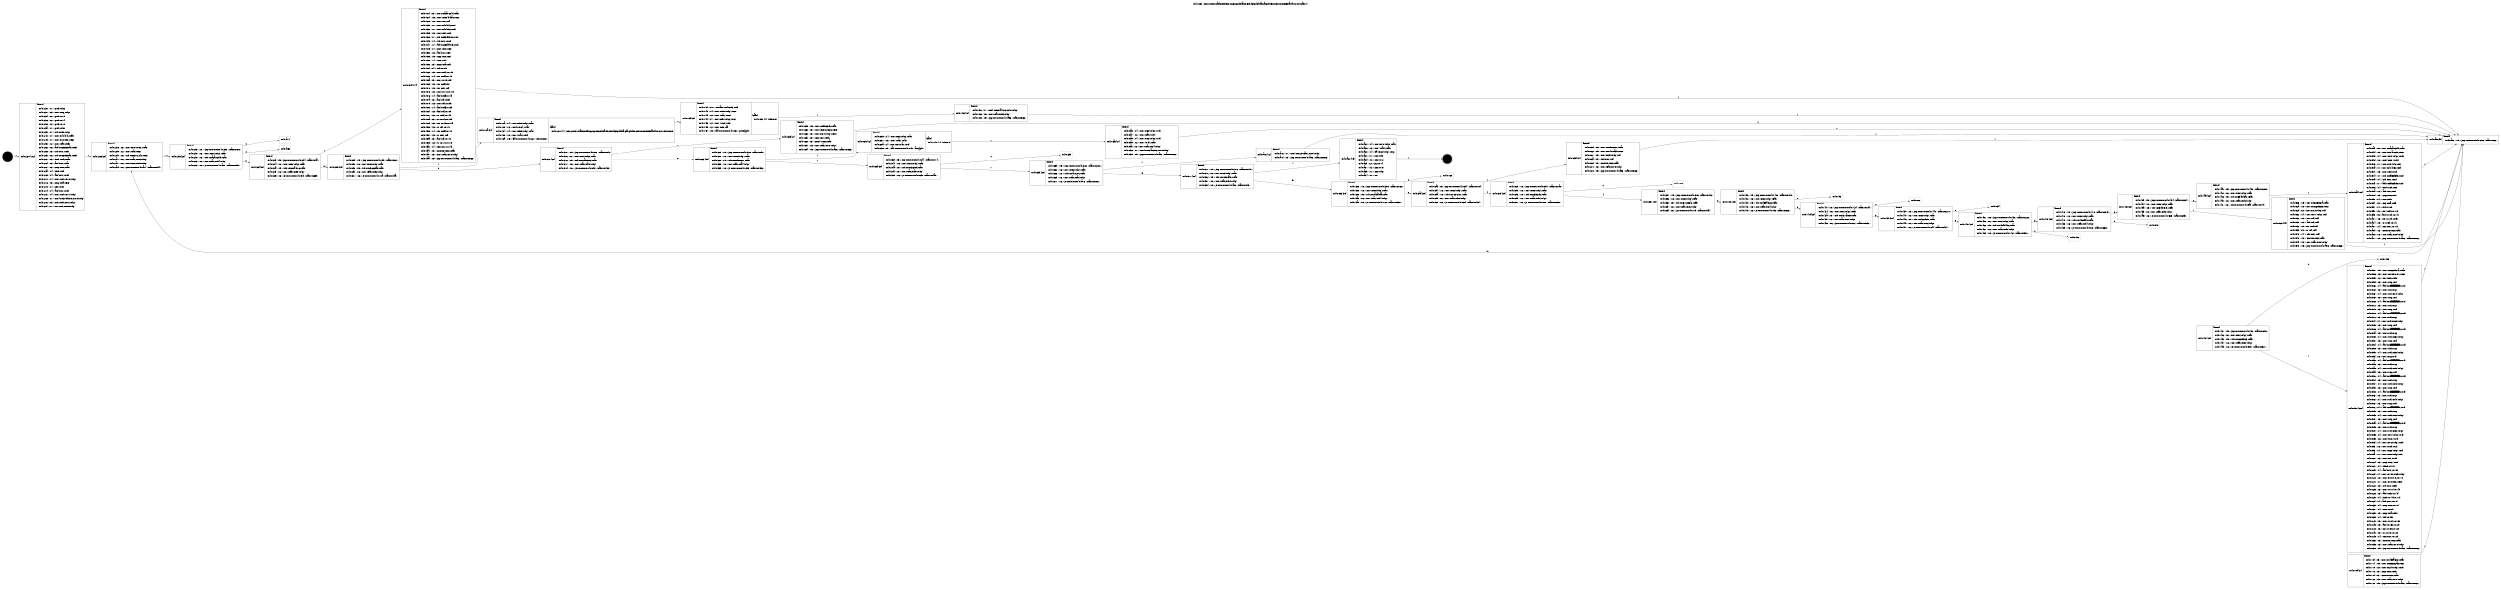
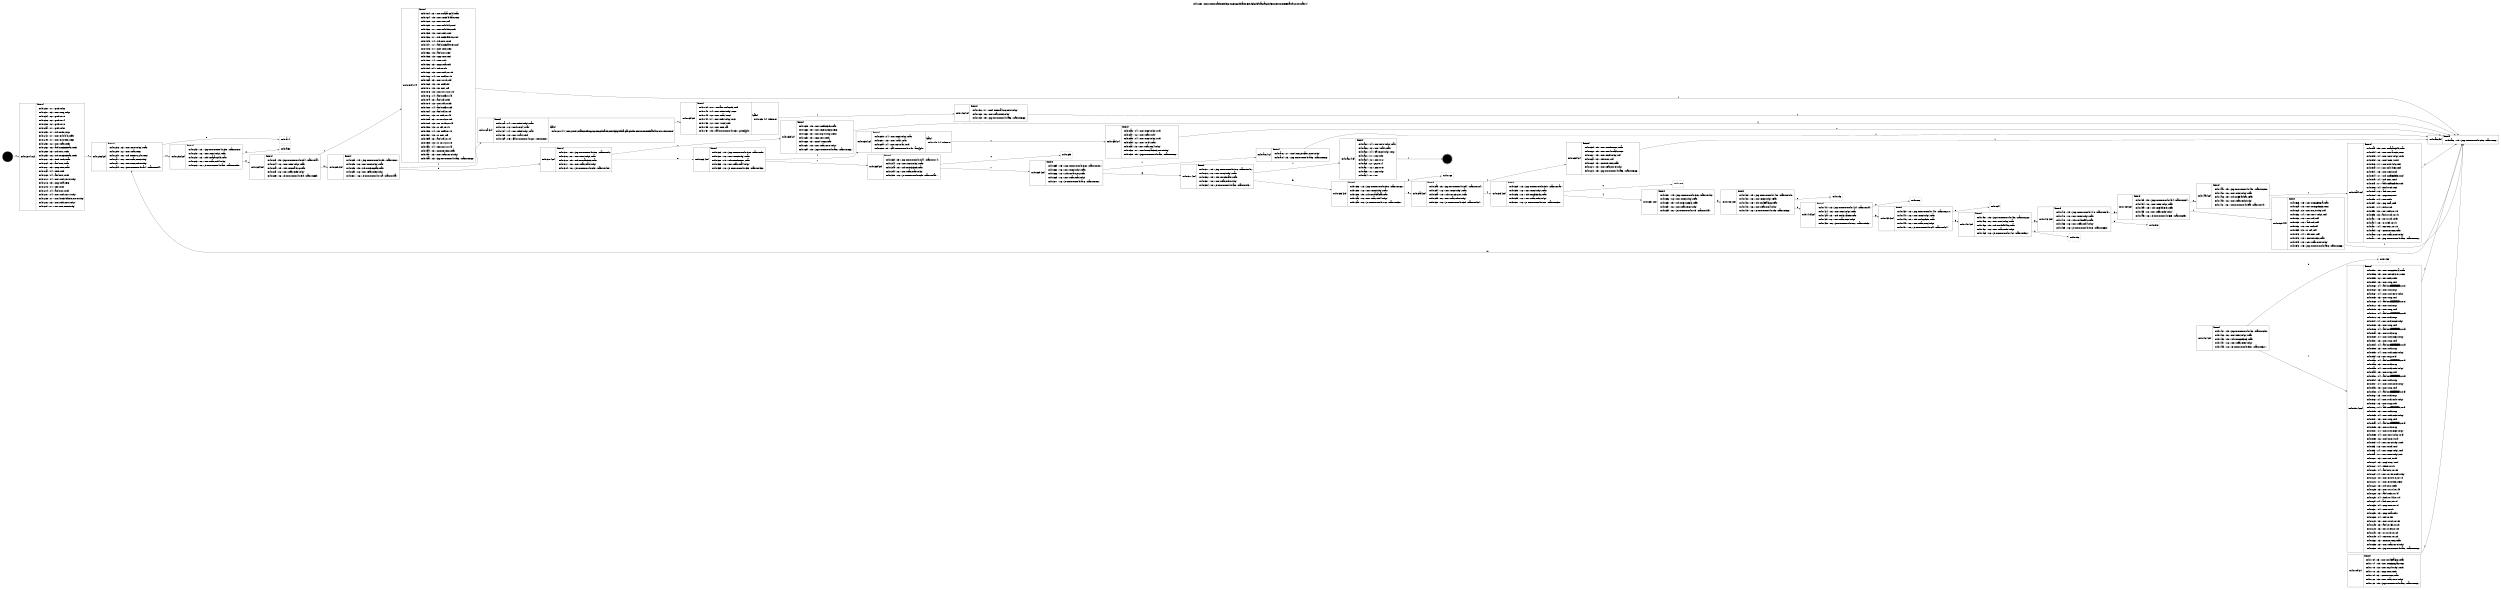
(260, 143) -> (220, 139)
